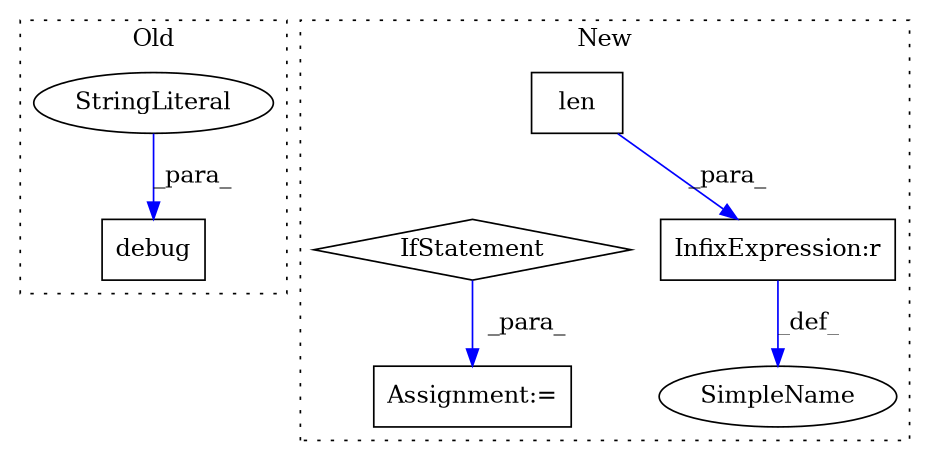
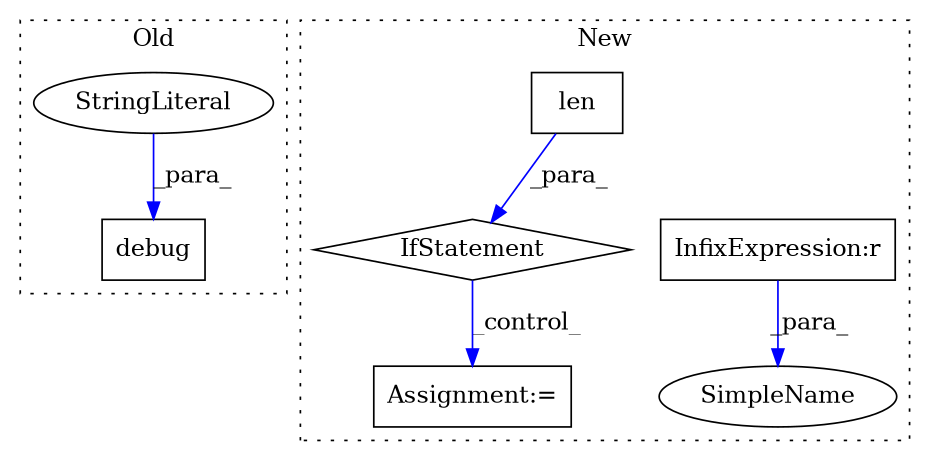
(670, 171) -> (529, 171)
(526, 323) -> (526, 323)
(809, 323) -> (809, 323)
